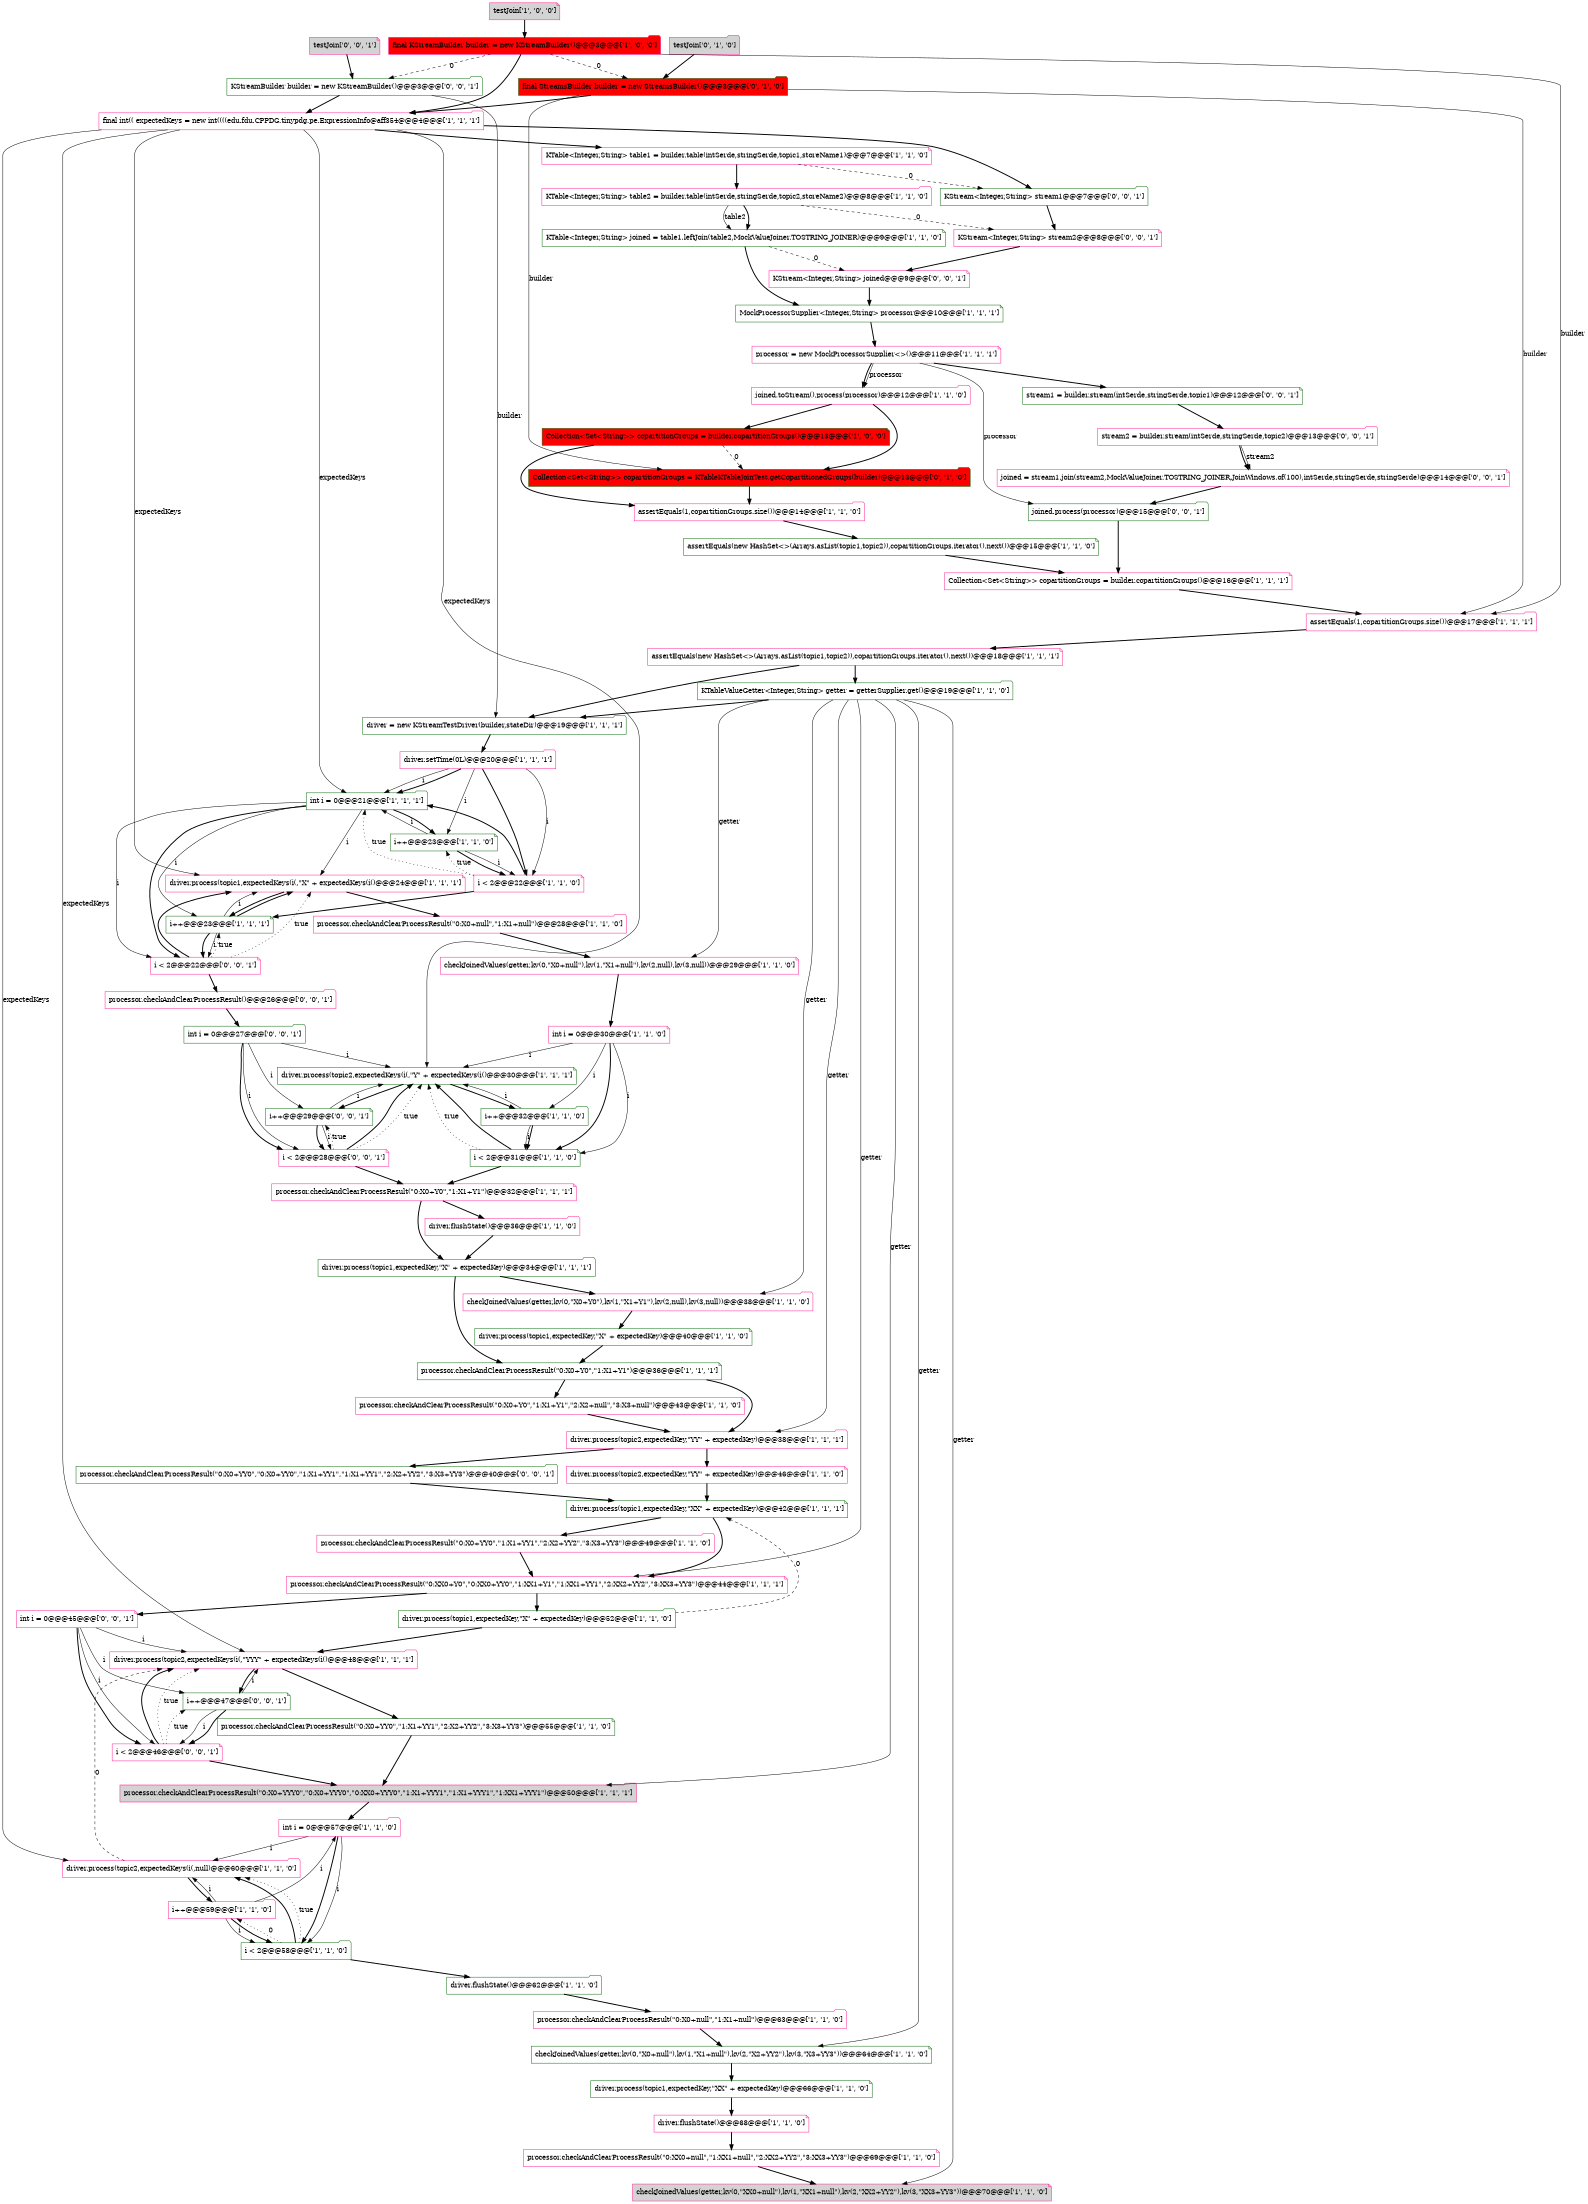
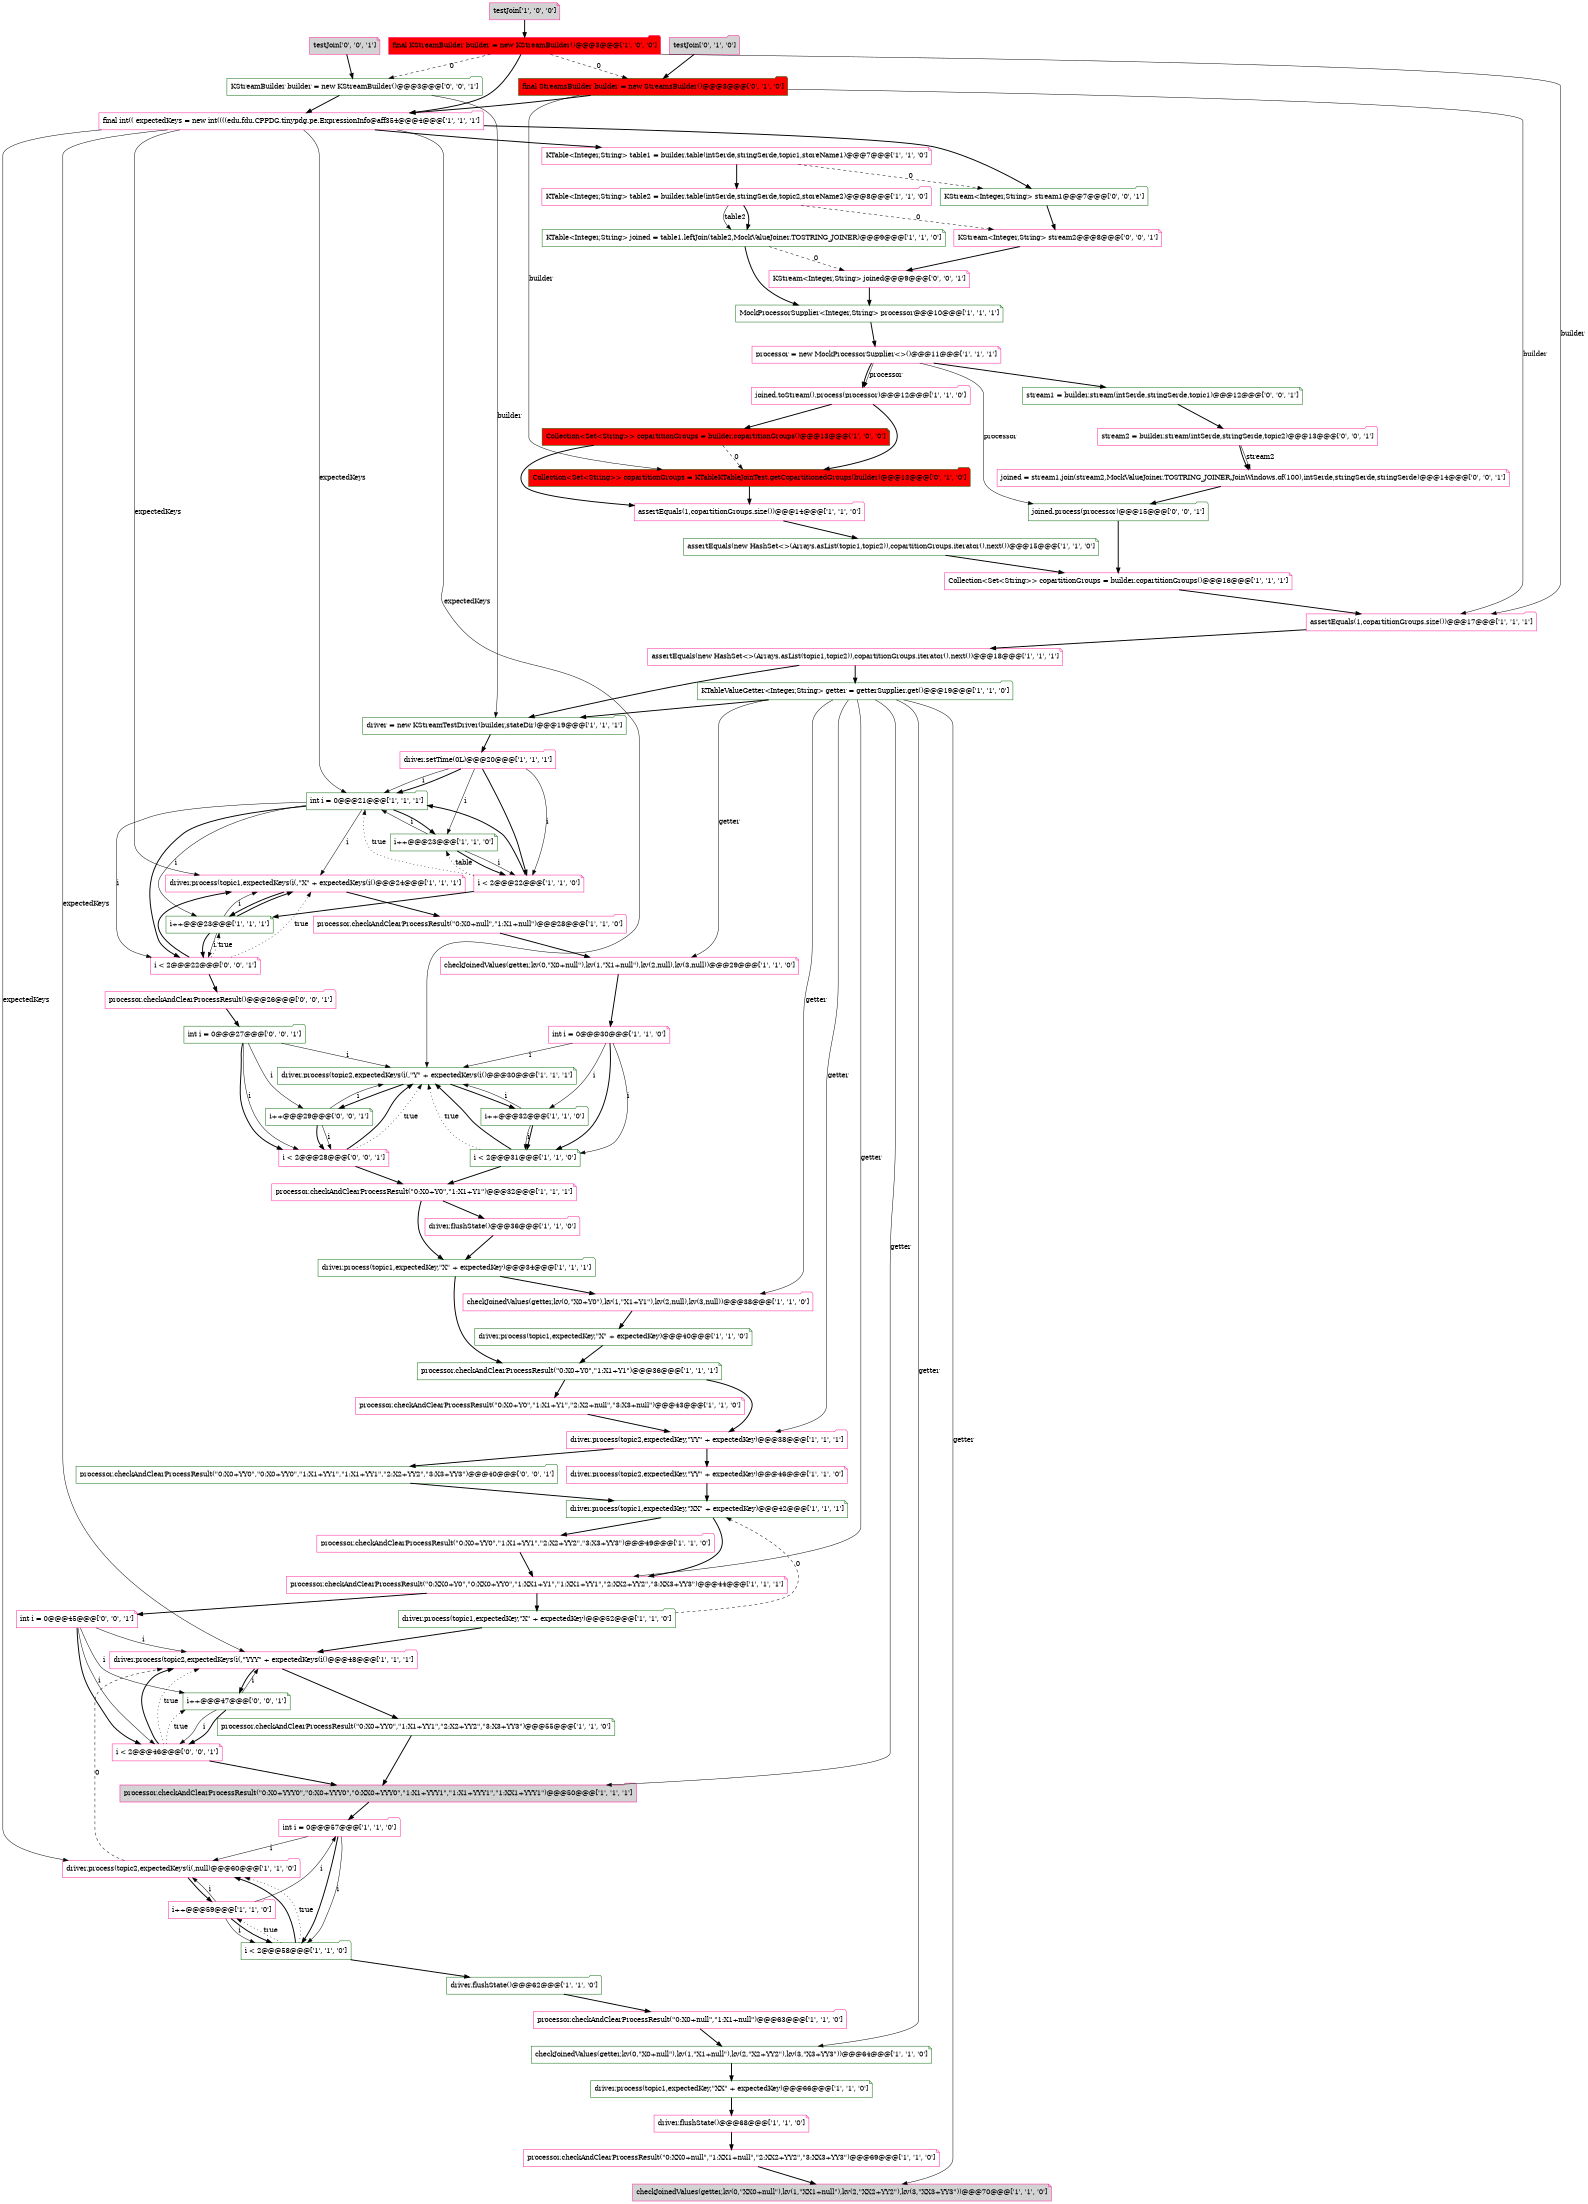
(464, 863) -> (464, 863)
(332, 1139) -> none
(271, 1931) -> (271, 1931)
